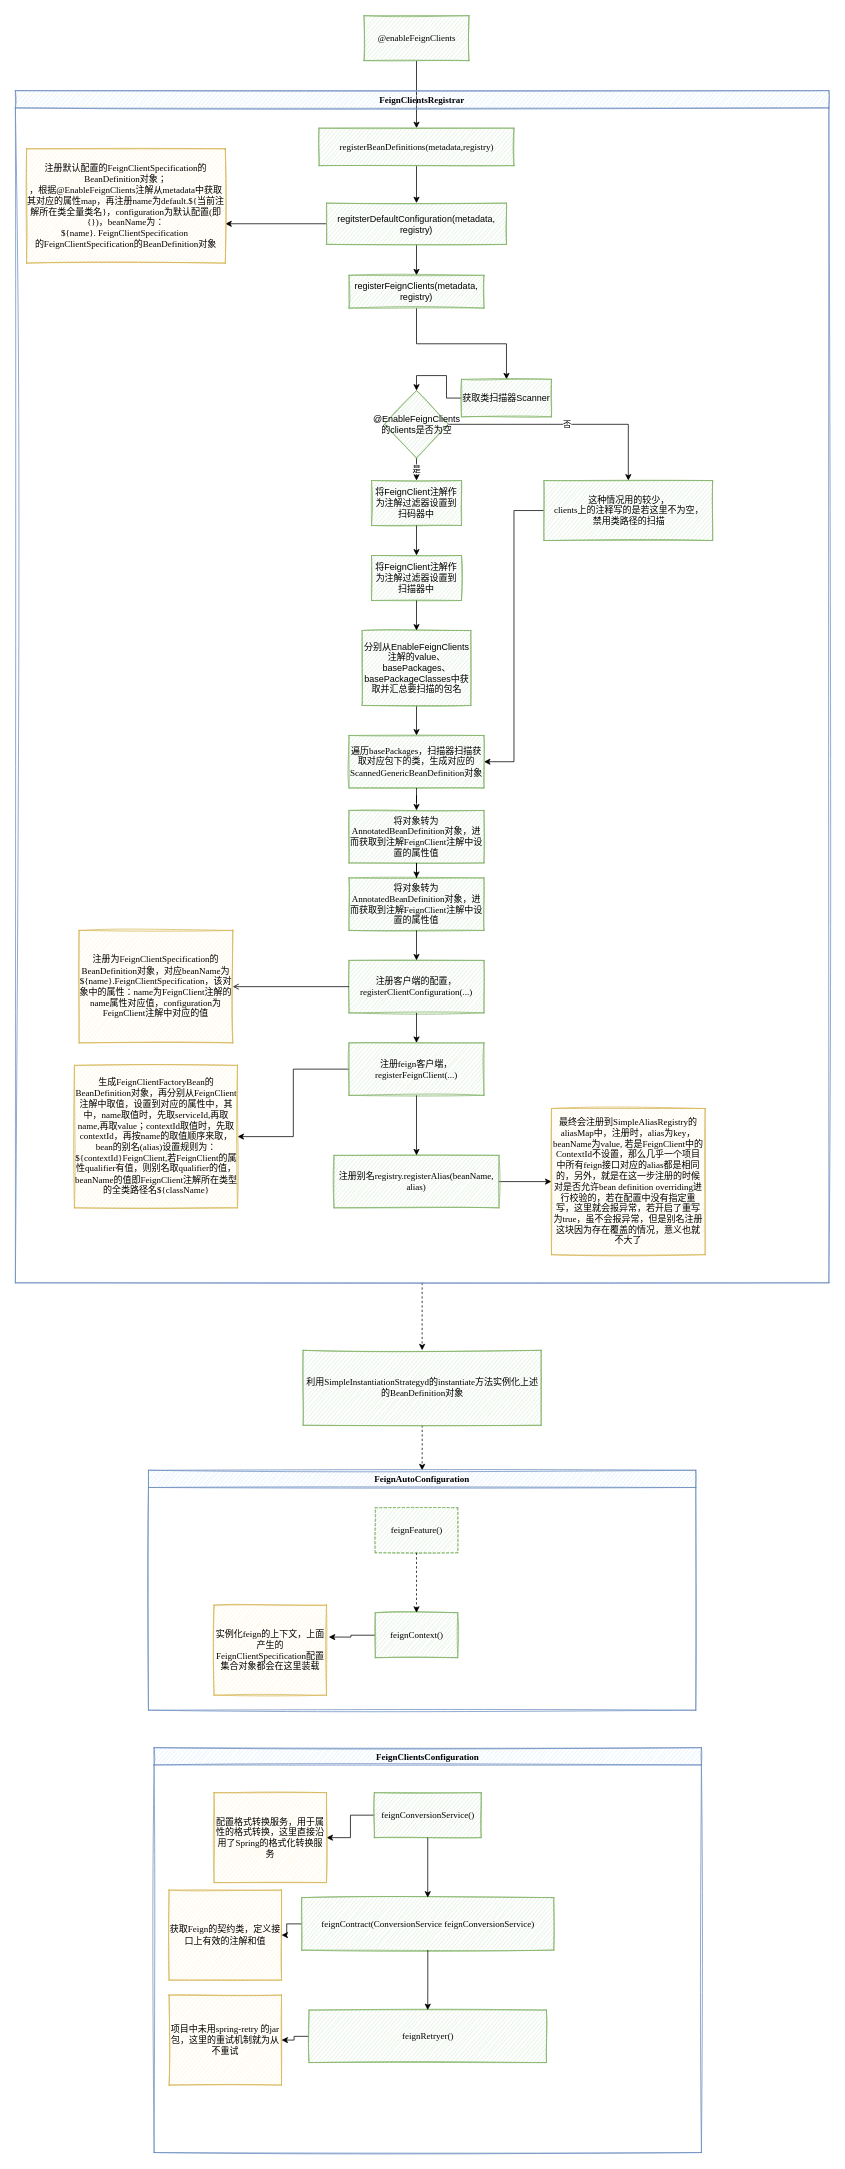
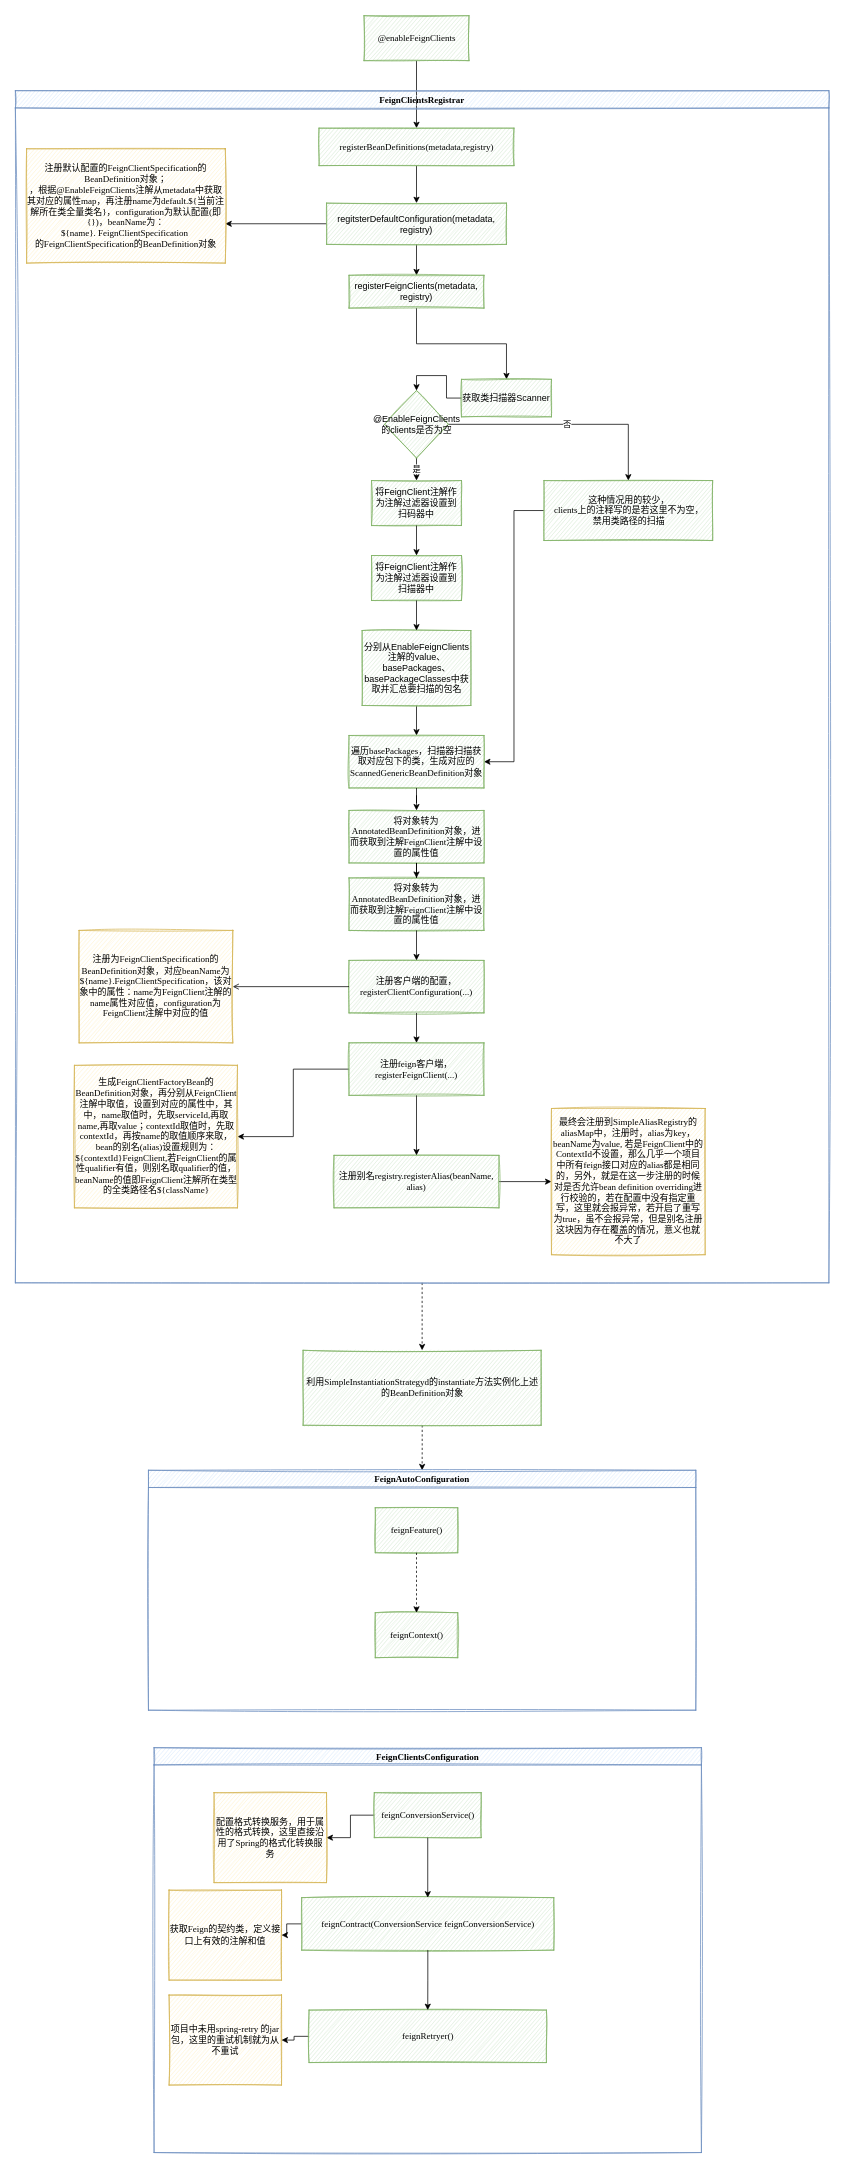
(417, 1530) -> (417, 1530)
(360, 1635) -> none
(270, 1650) -> none
